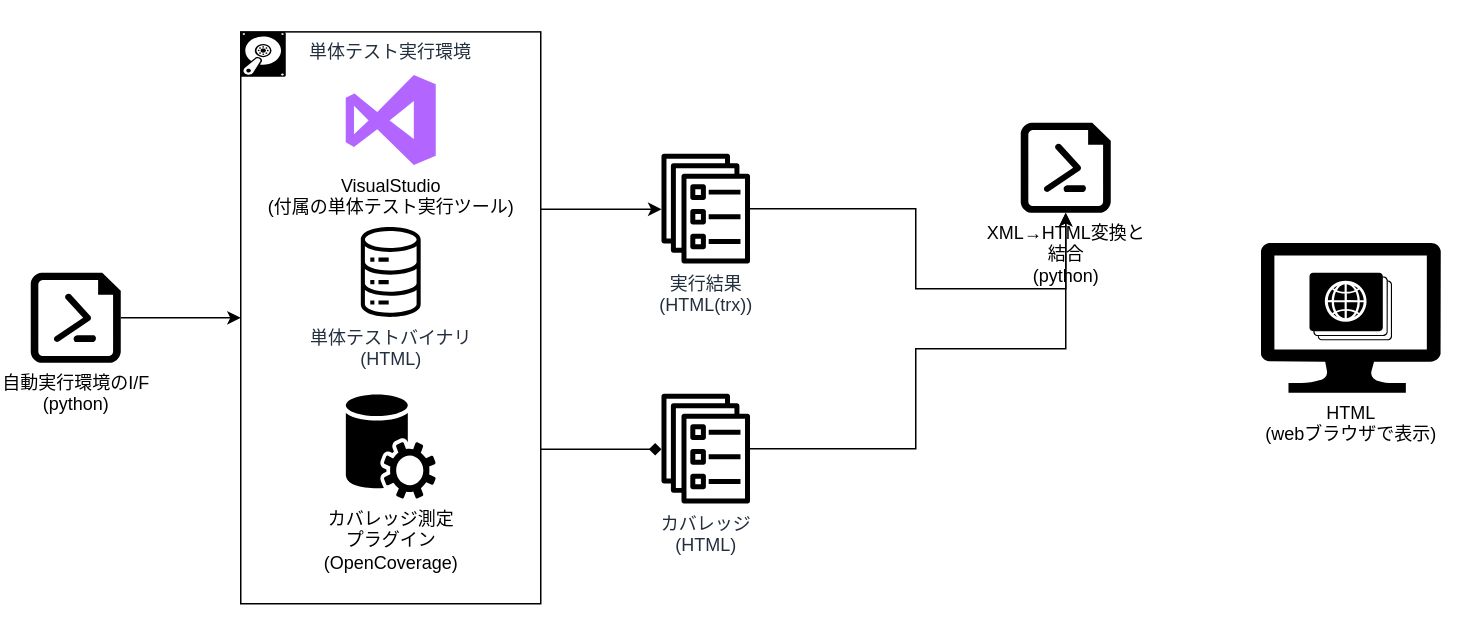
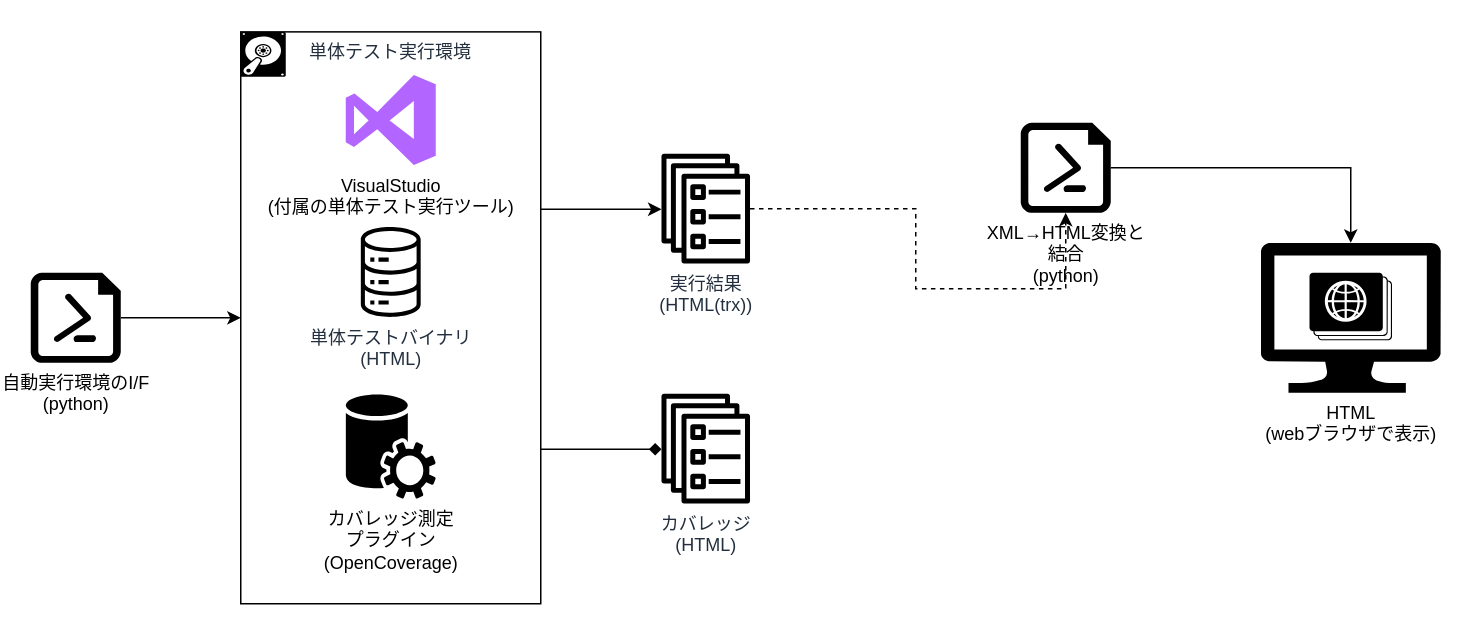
none -> (1263, 168)
(916, 241) -> (916, 241)
(916, 376) -> none
